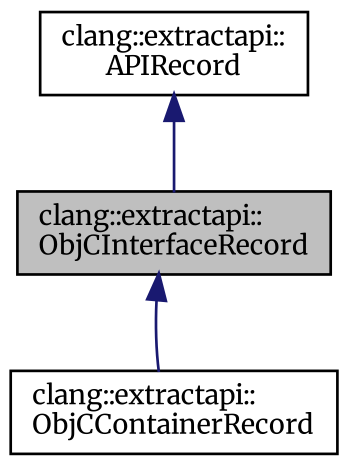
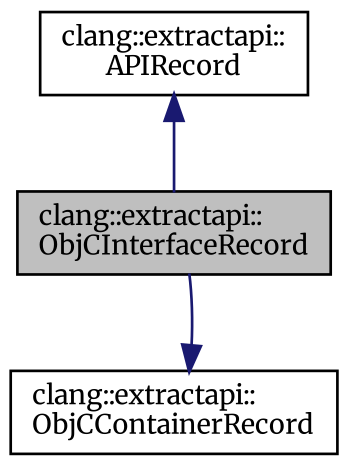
(156, 336) -> (192, 309)
